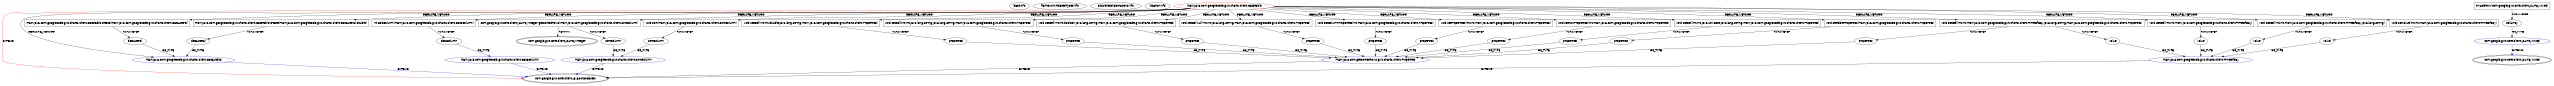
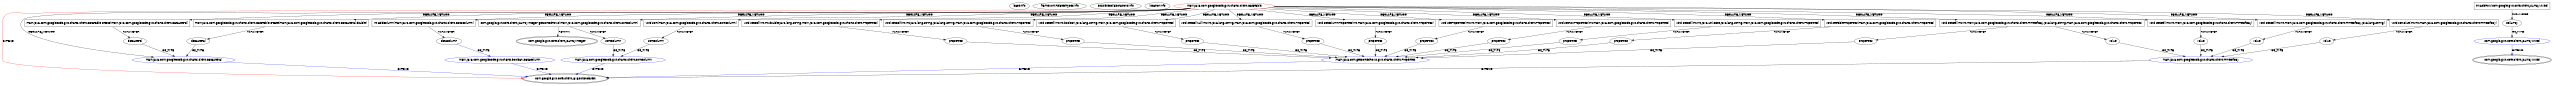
(500, 60) -> (500, 60)
(967, 69) -> (967, 69)
